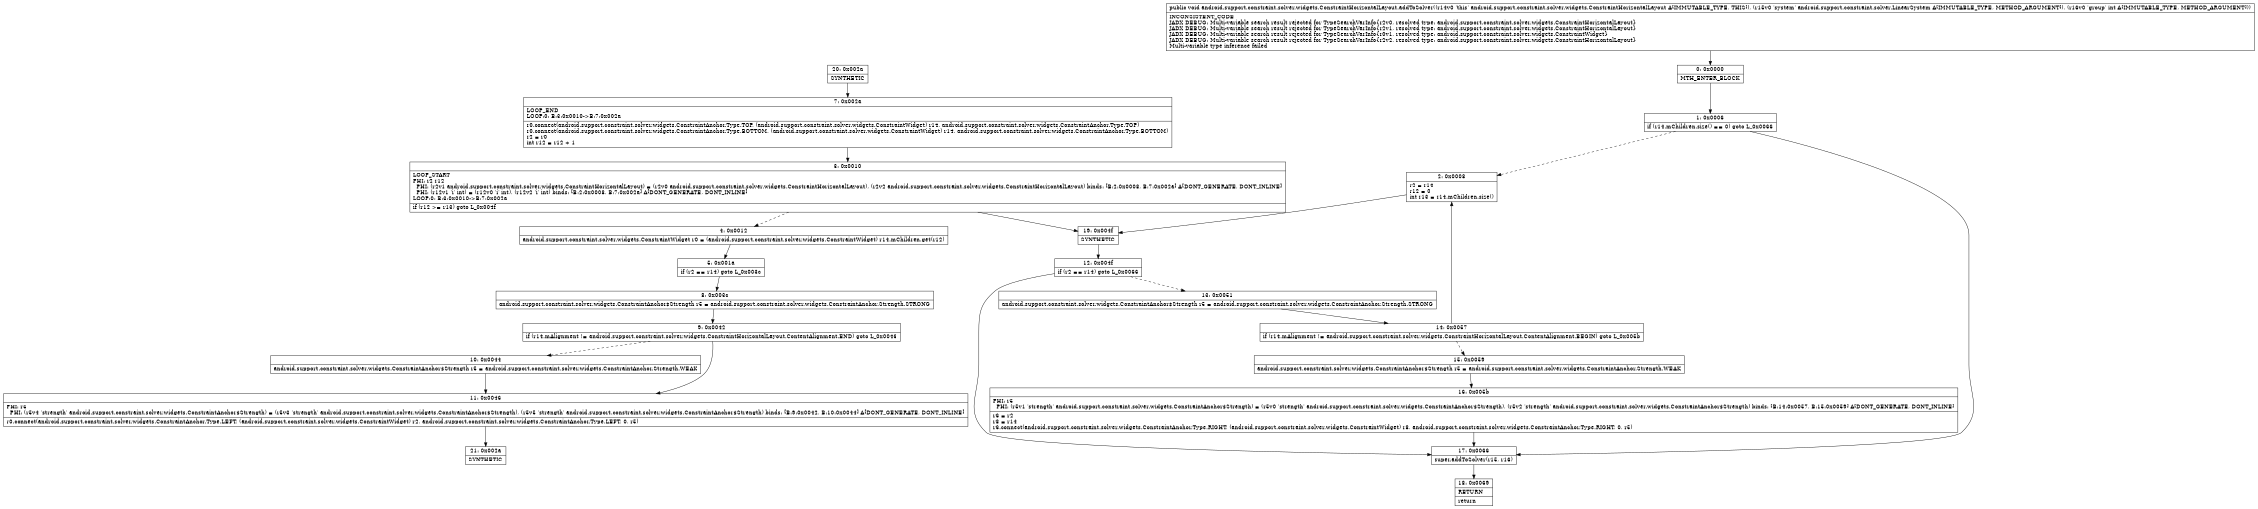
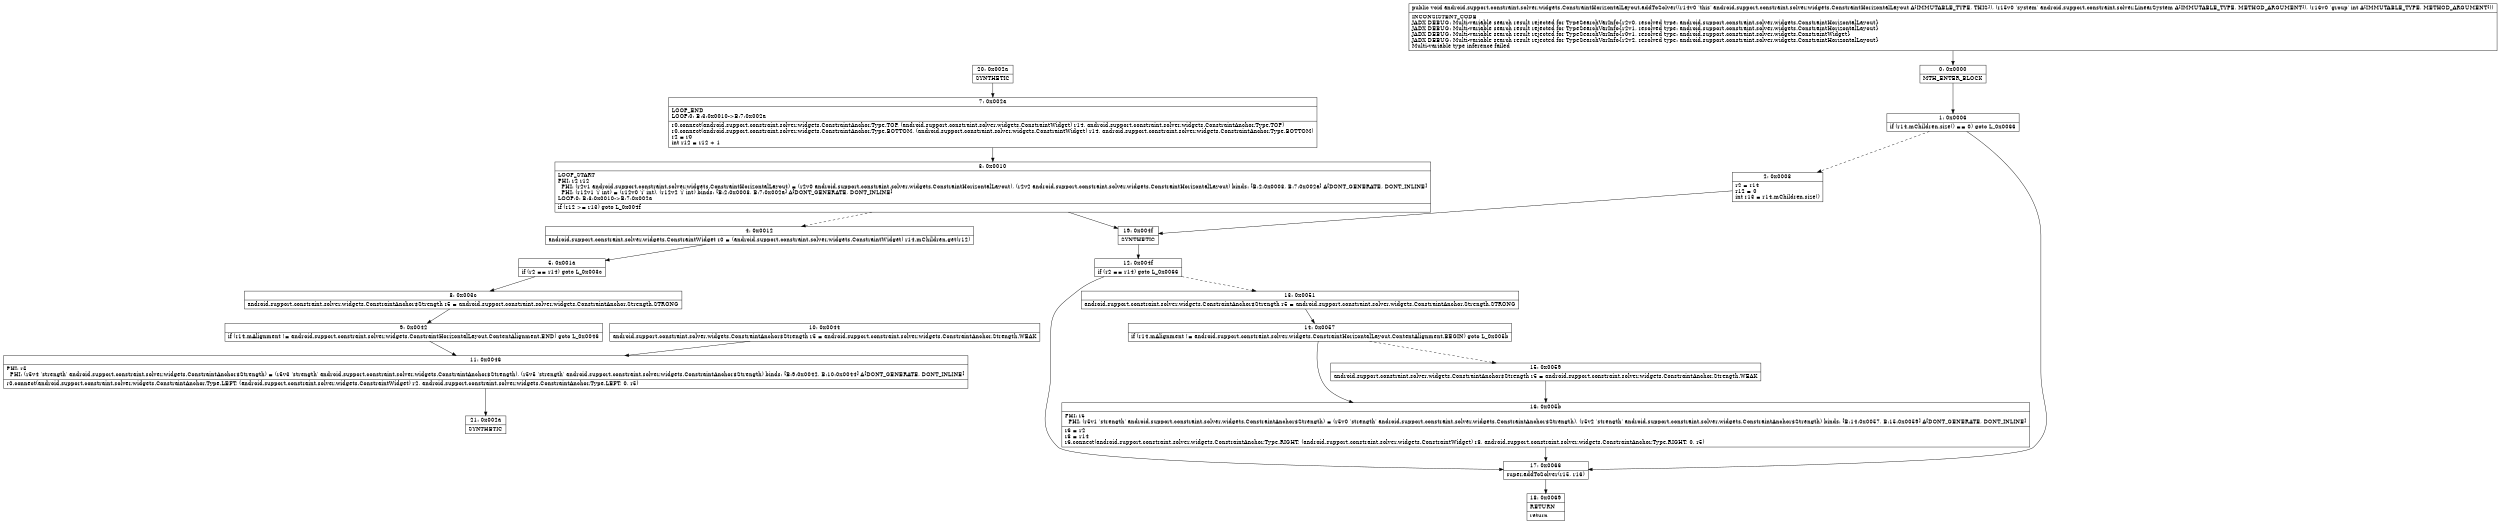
(1452, 265) -> (1321, 378)
(601, 348) -> none
